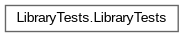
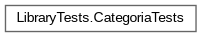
(92, 19) -> (101, 19)
